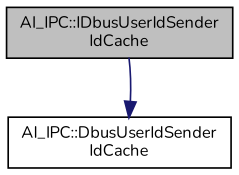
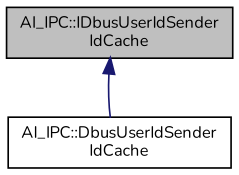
(131, 79) -> (109, 96)
